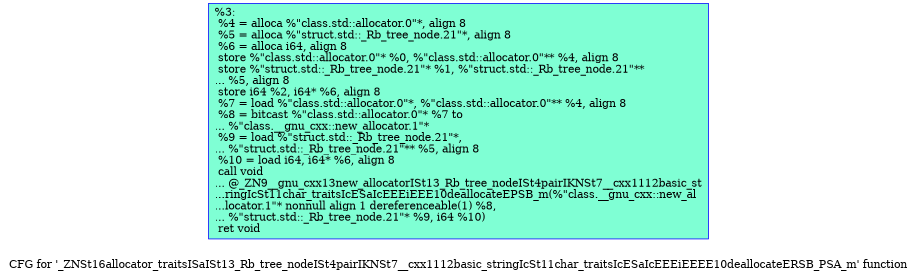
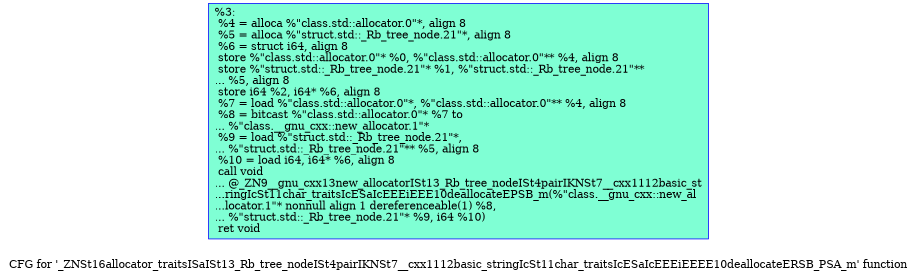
(281, 47) -> (281, 47)
